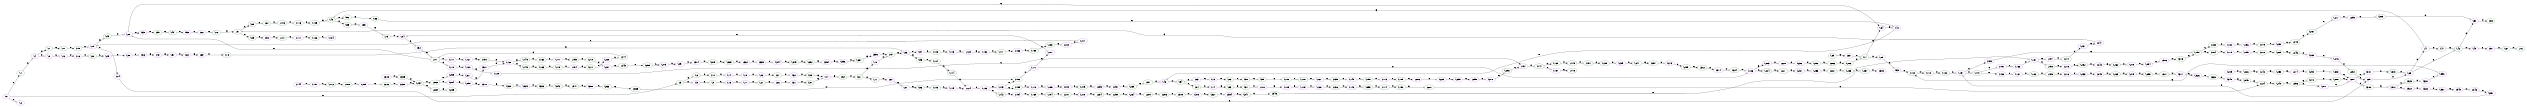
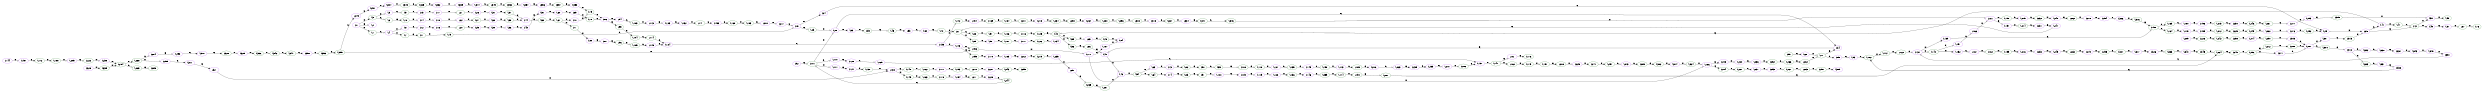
(410, 42) -> none
(655, 65) -> (345, 34)
